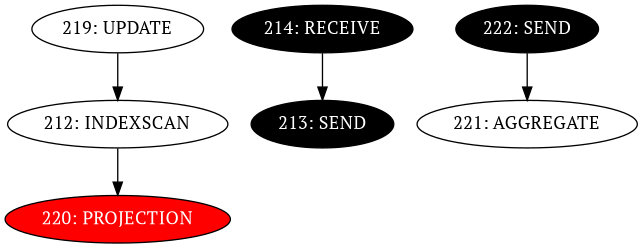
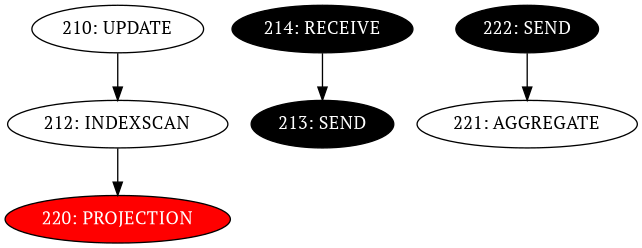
(118, 29) -> (118, 29)
